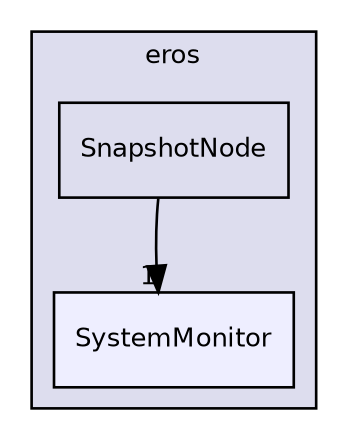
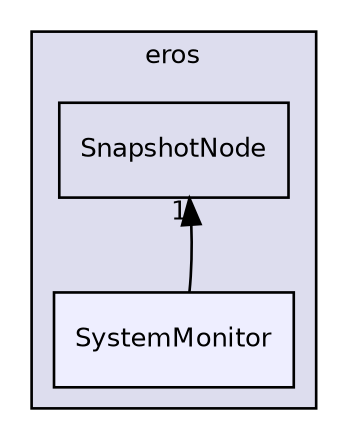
(156, 232) -> (191, 259)
